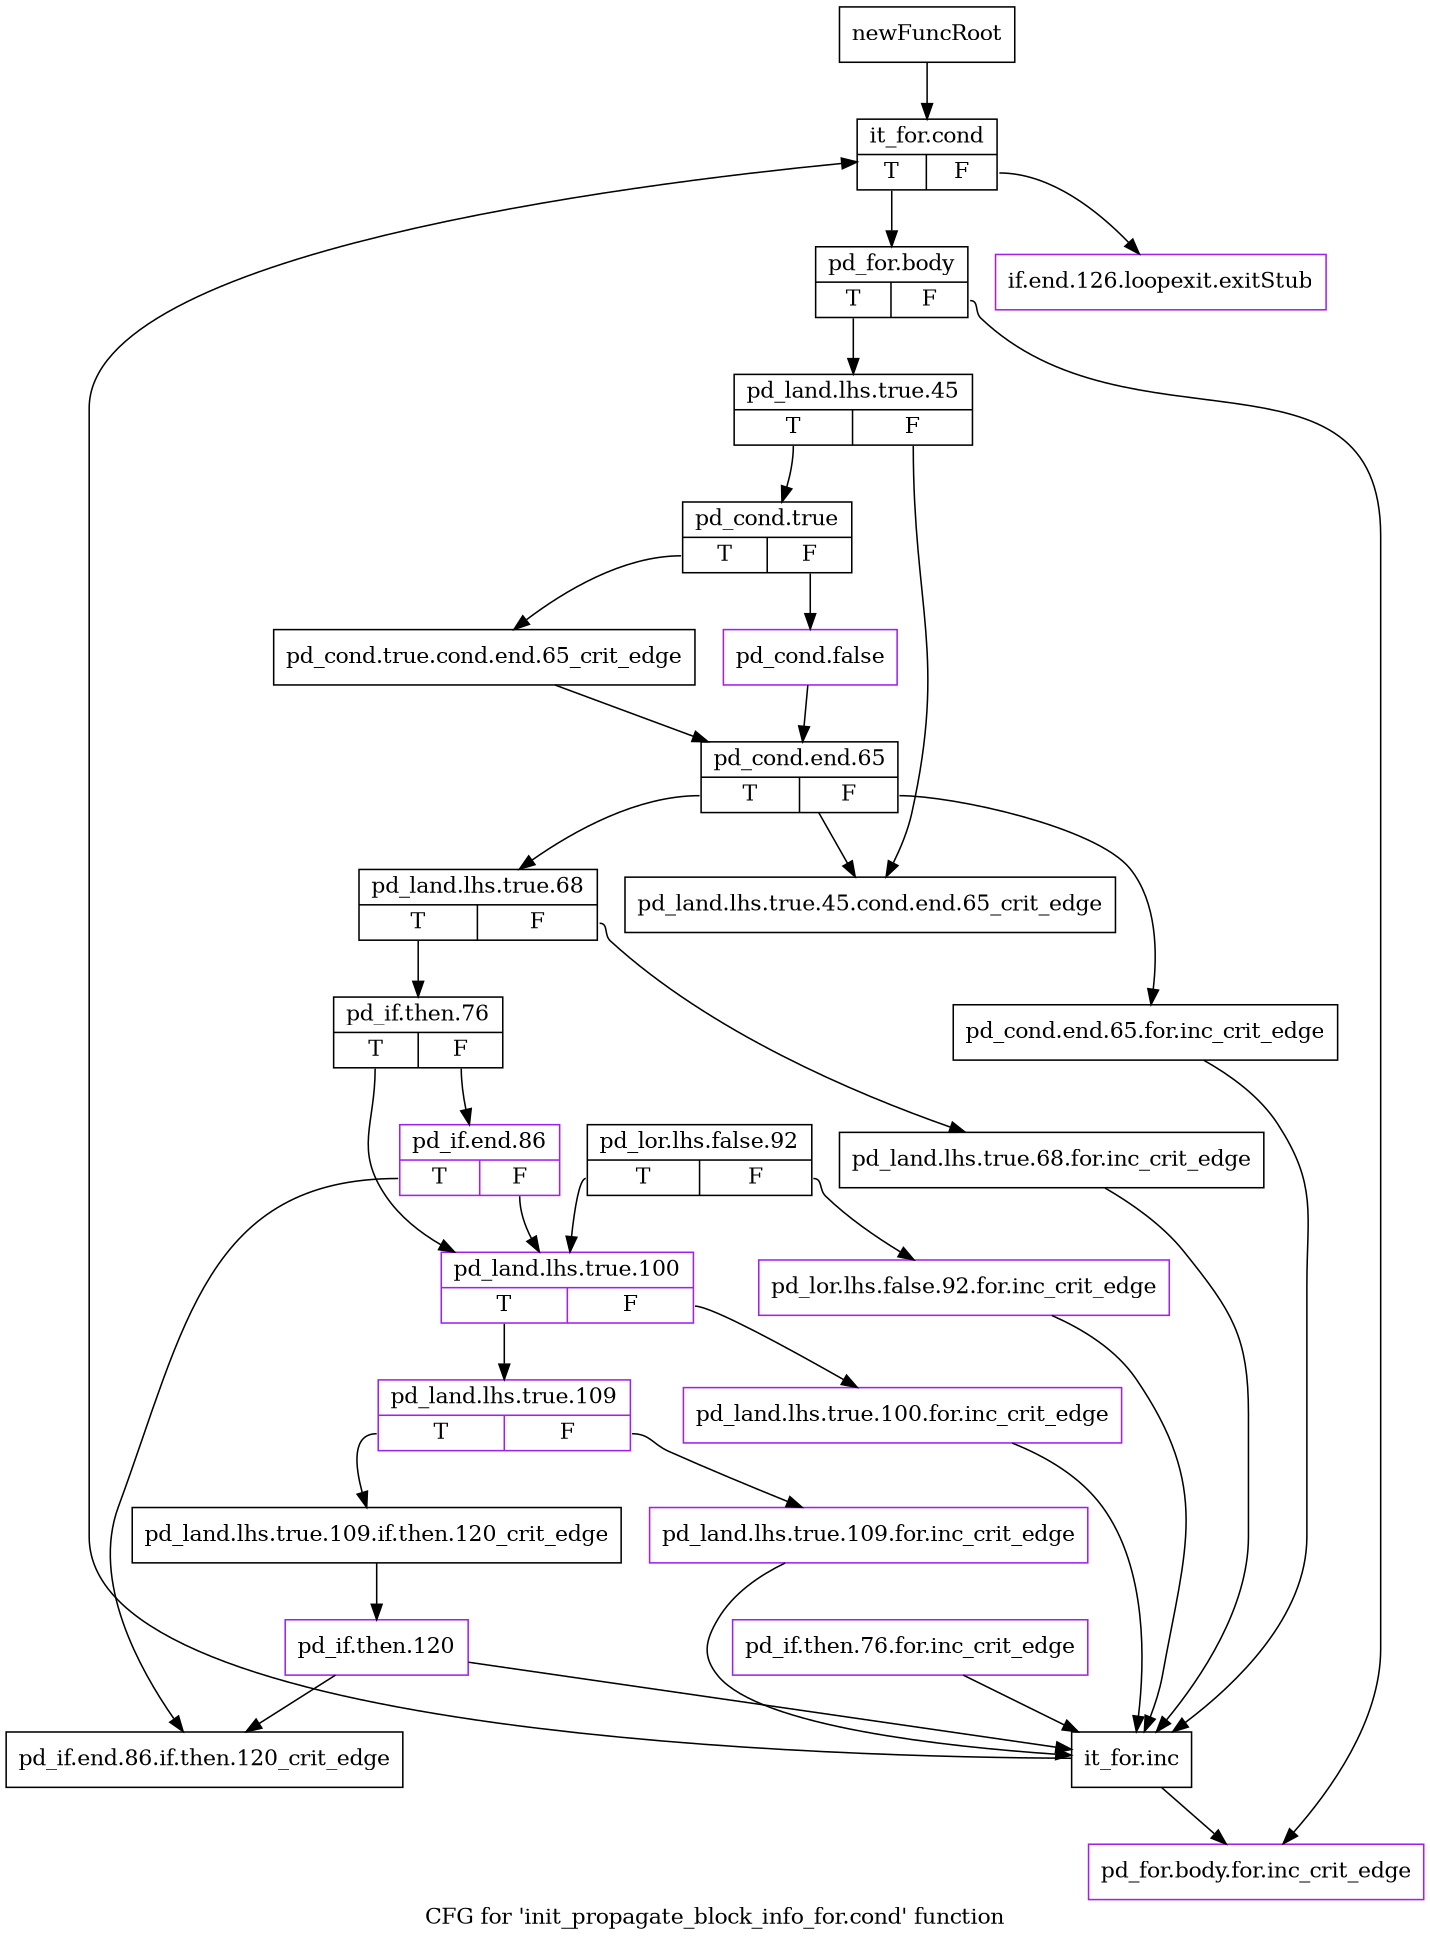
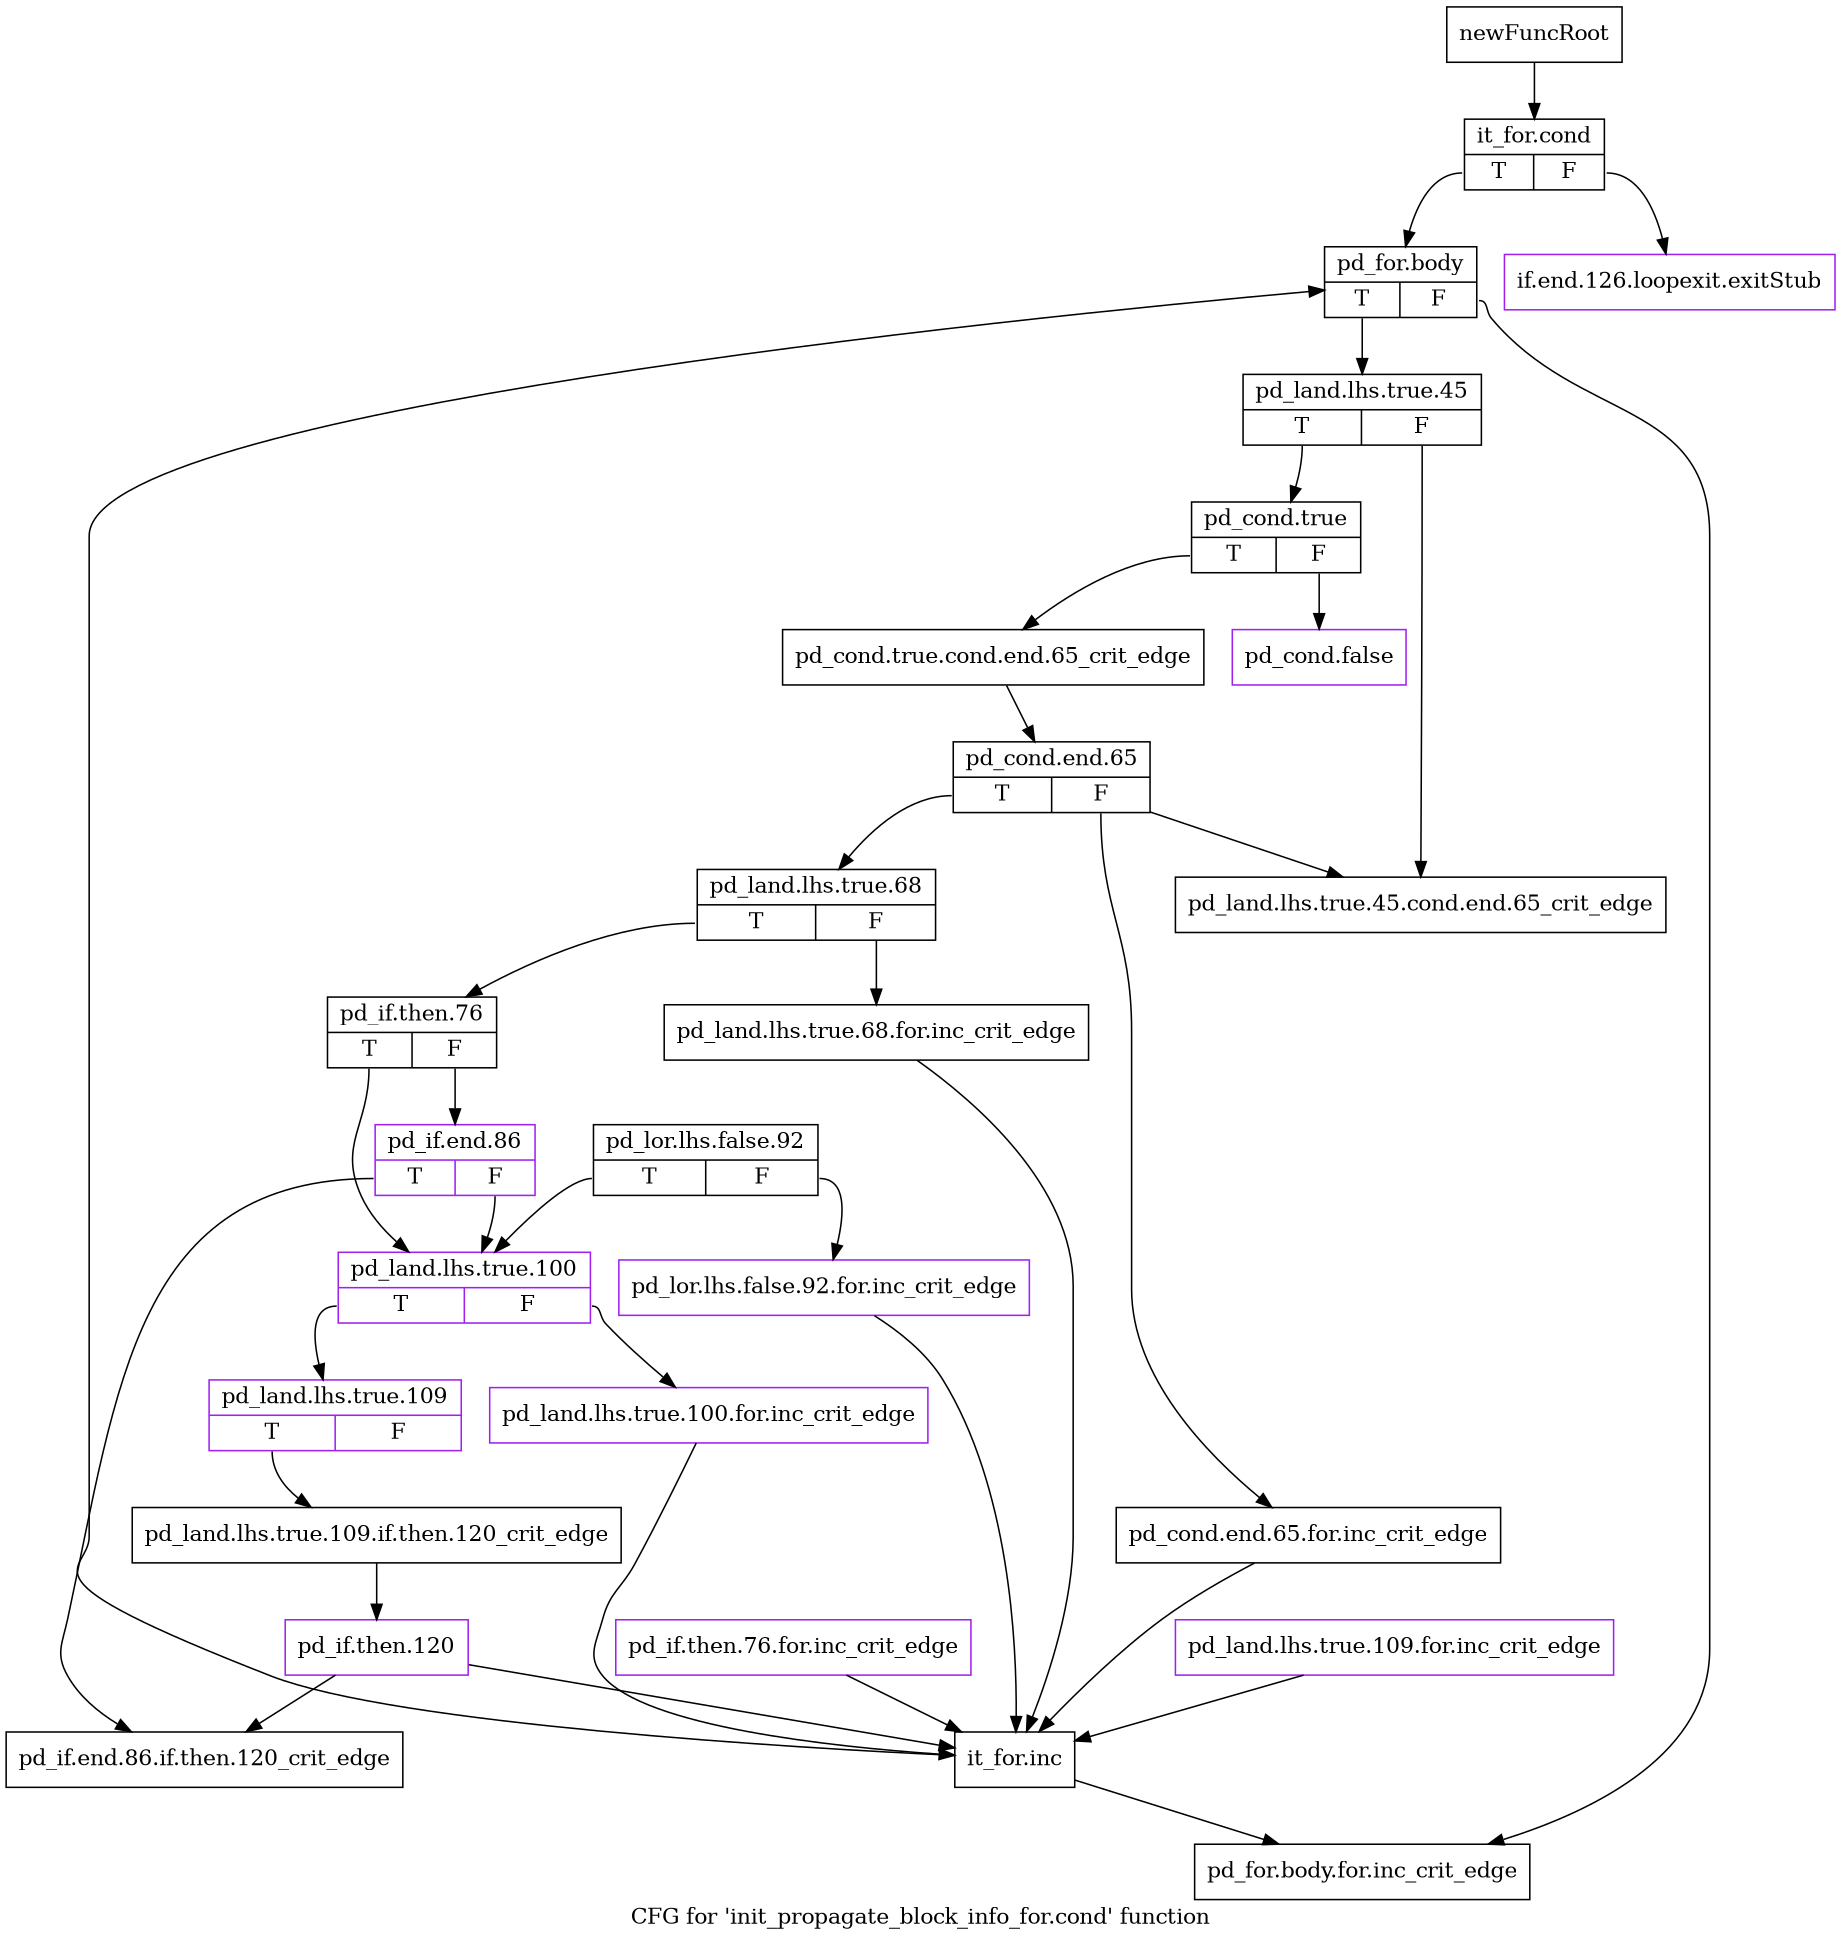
(806, 706) -> none
(89, 1085) -> (89, 881)
(709, 1469) -> none
(1256, 1872) -> (1362, 1872)
